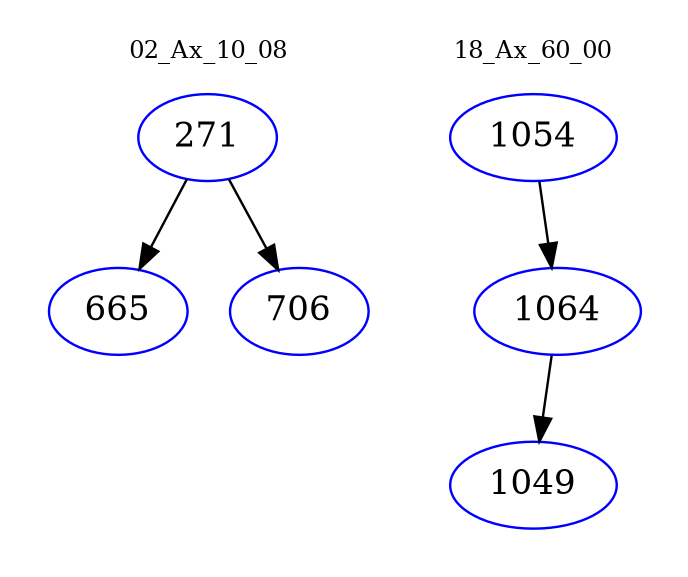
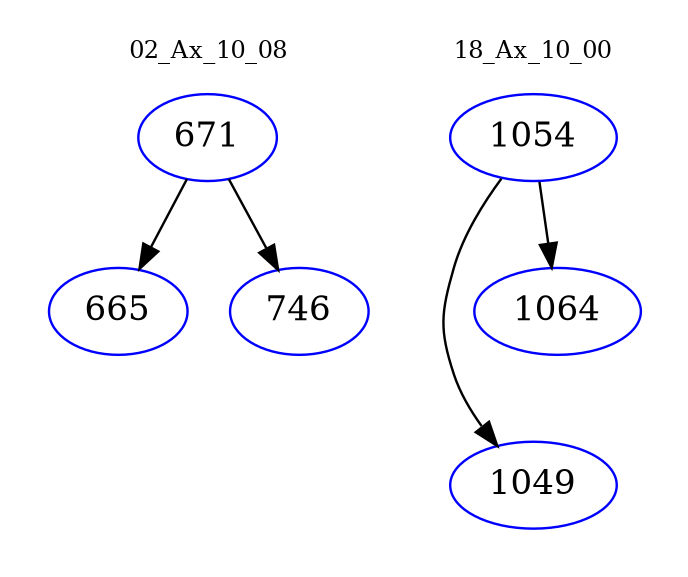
(533, 52) -> (533, 52)
(208, 138) -> (208, 138)
(299, 311) -> (299, 311)
(547, 386) -> (446, 300)
